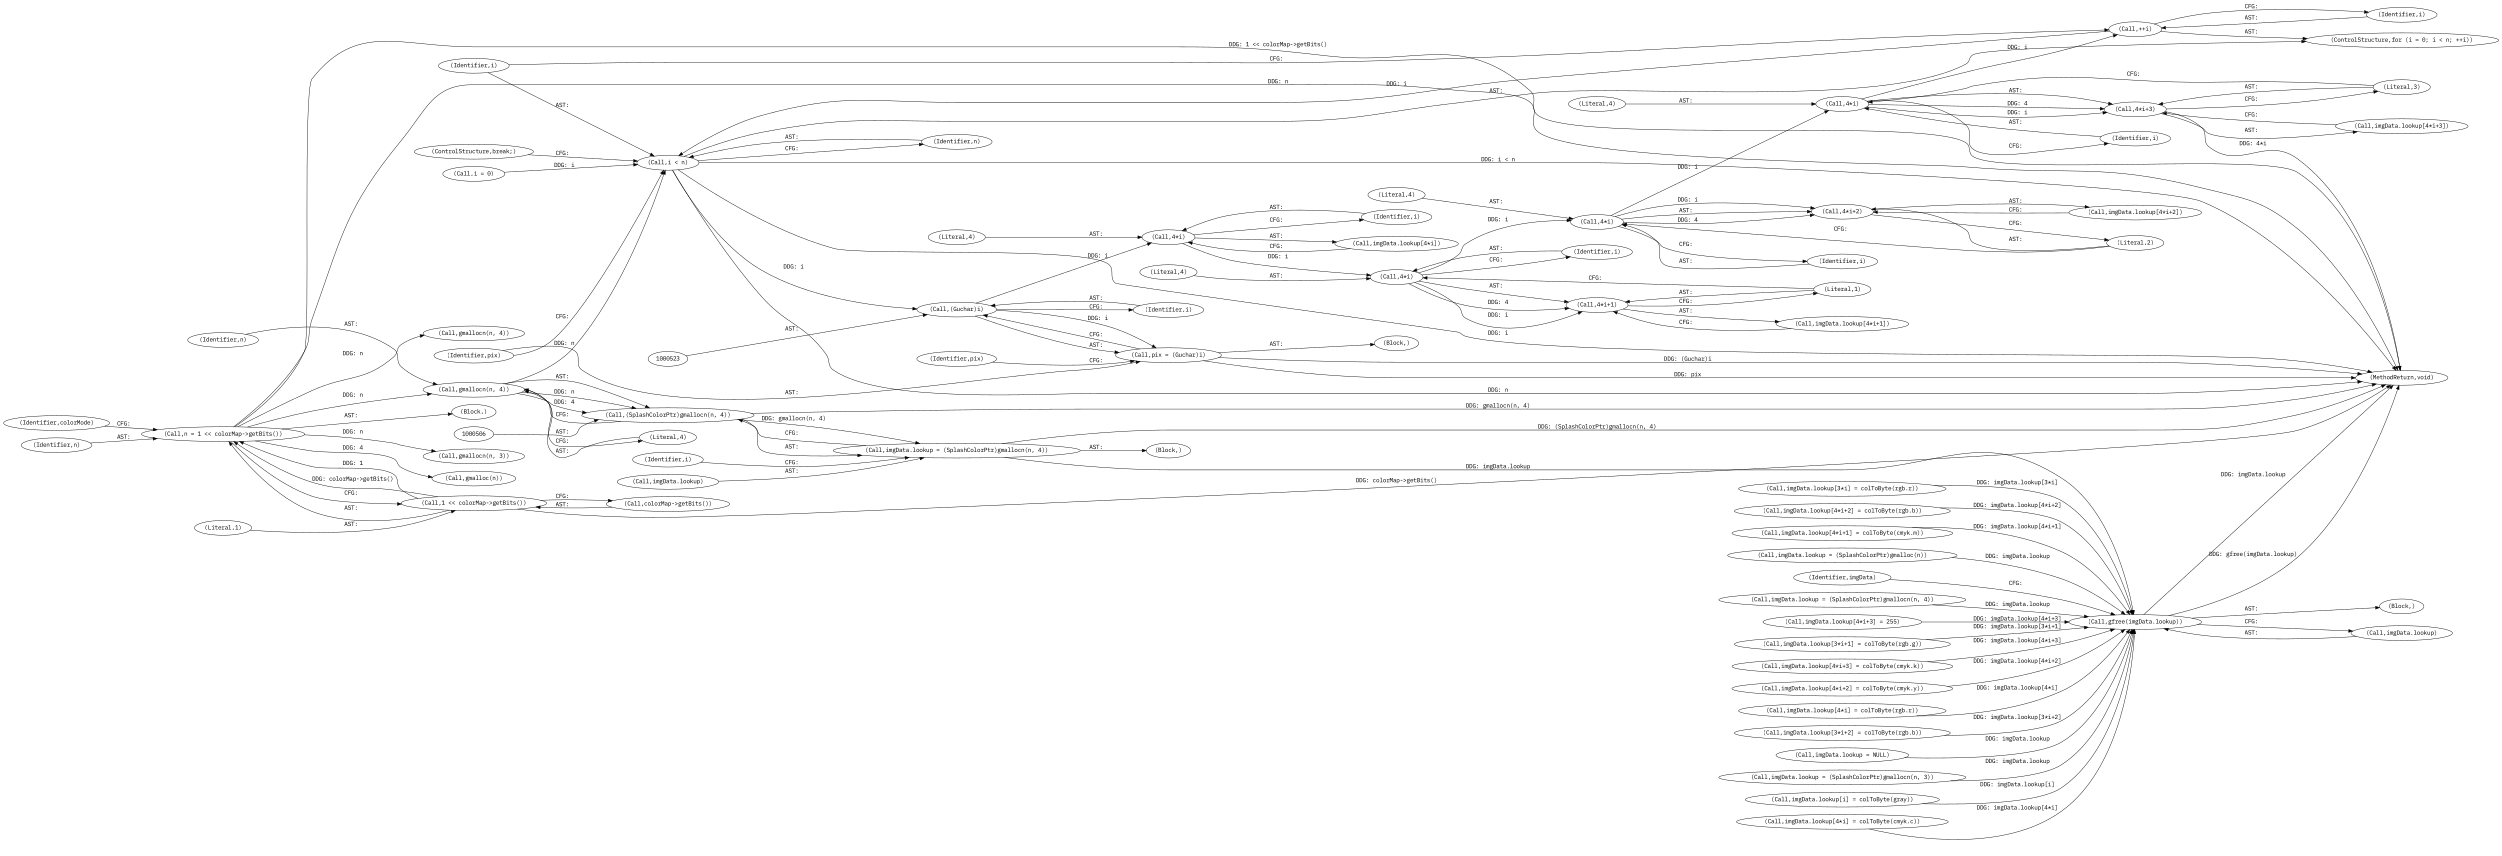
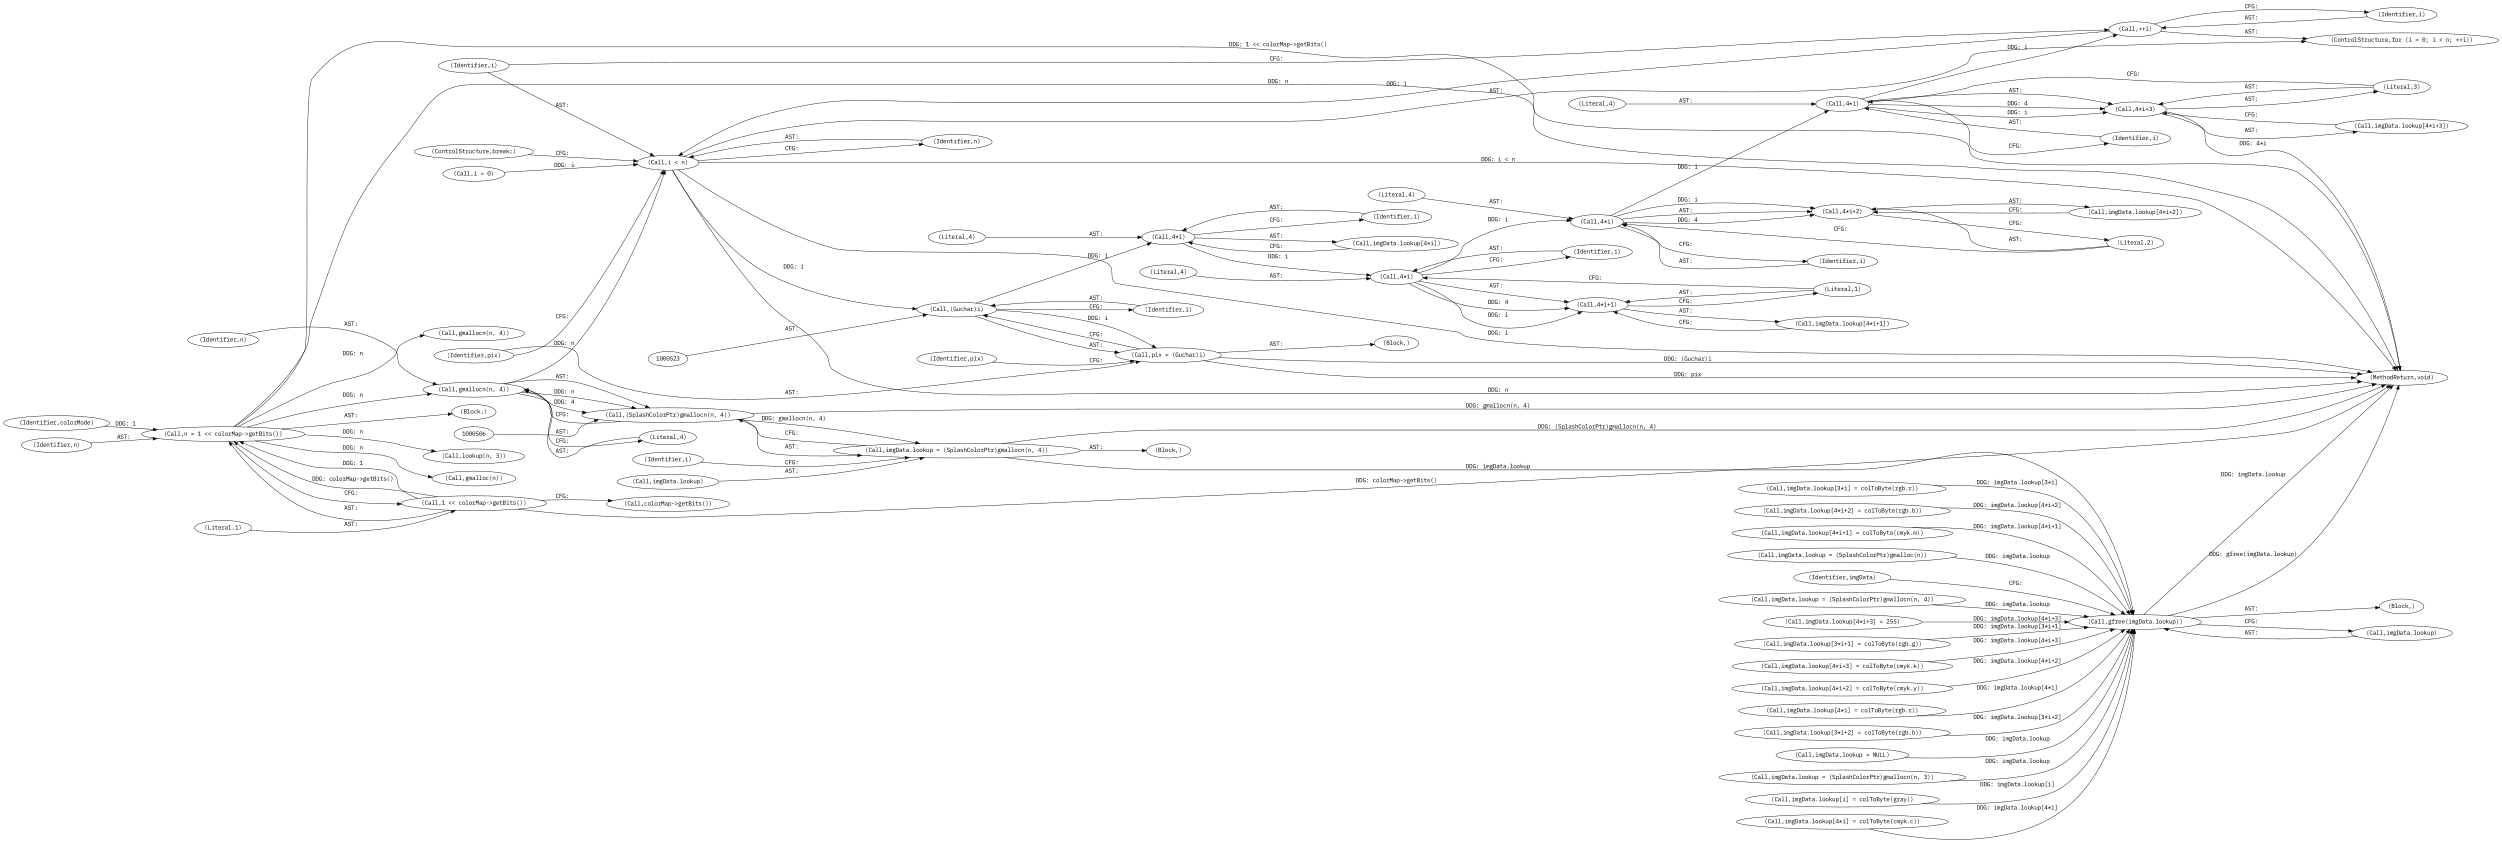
(2253, 99) -> (2253, 99)
(126, 424) -> (126, 424)
(353, 448) -> (353, 448)
(474, 456) -> (474, 456)
(576, 508) -> none
